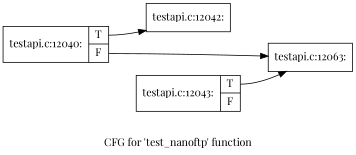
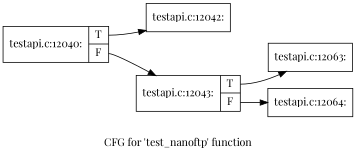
(185, 54) -> (129, 62)
none -> (310, 103)
